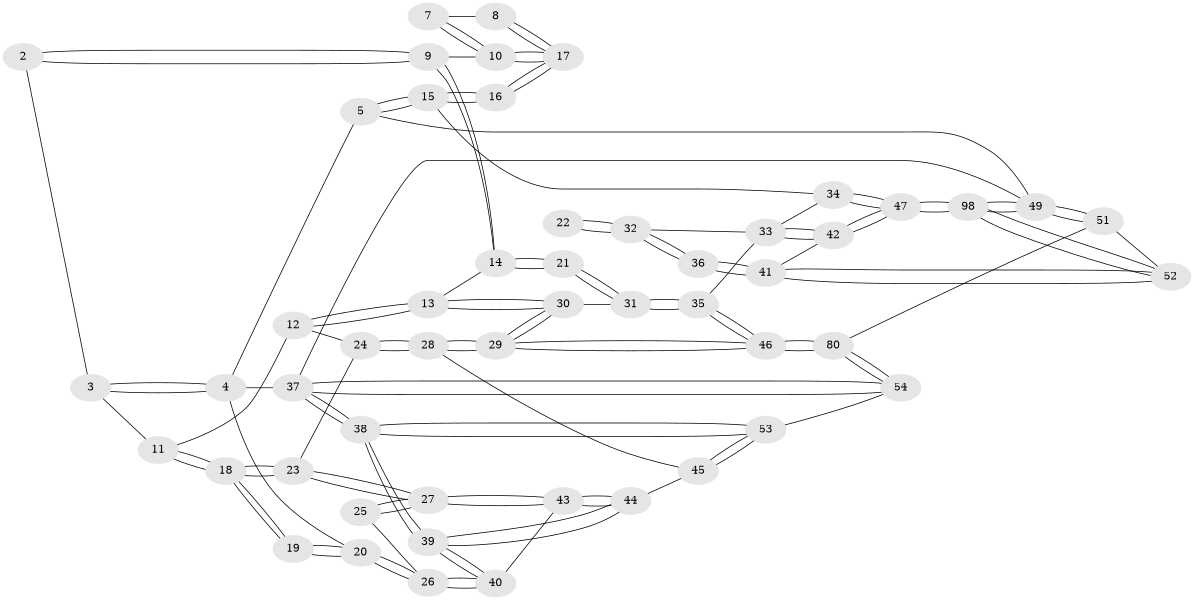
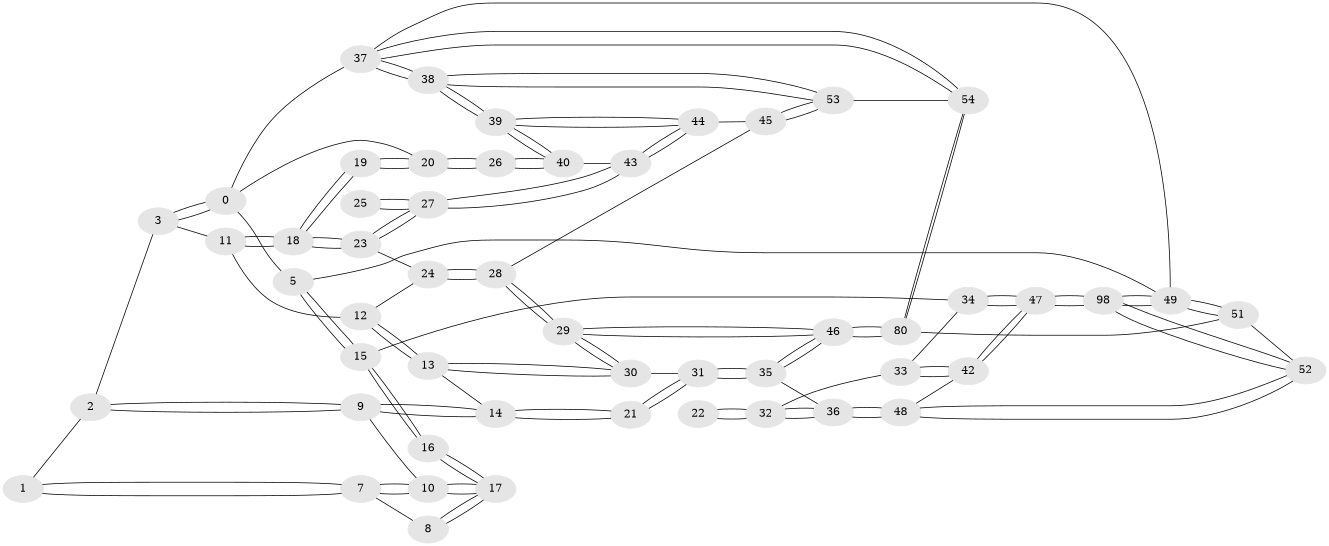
(732, 268) -> (799, 392)
(766, 273) -> (901, 412)
(226, 388) -> (226, 201)
none -> (23, 489)
(394, 548) -> none
